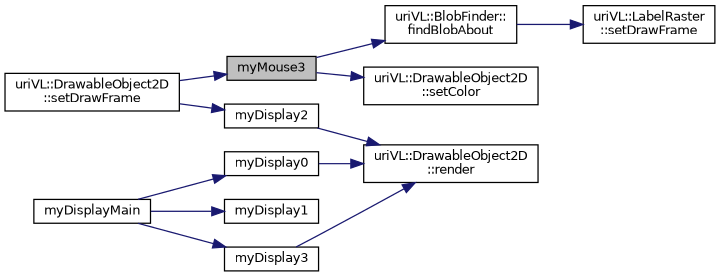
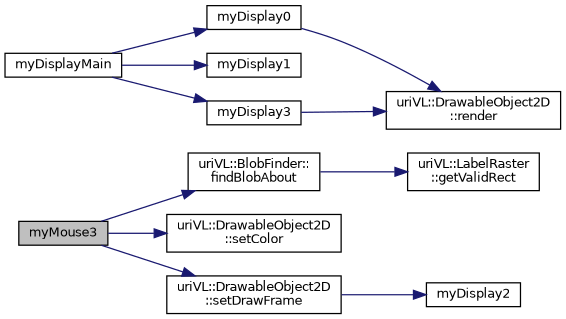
(649, 24) -> (473, 172)
(197, 78) -> (142, 259)
(342, 135) -> none
